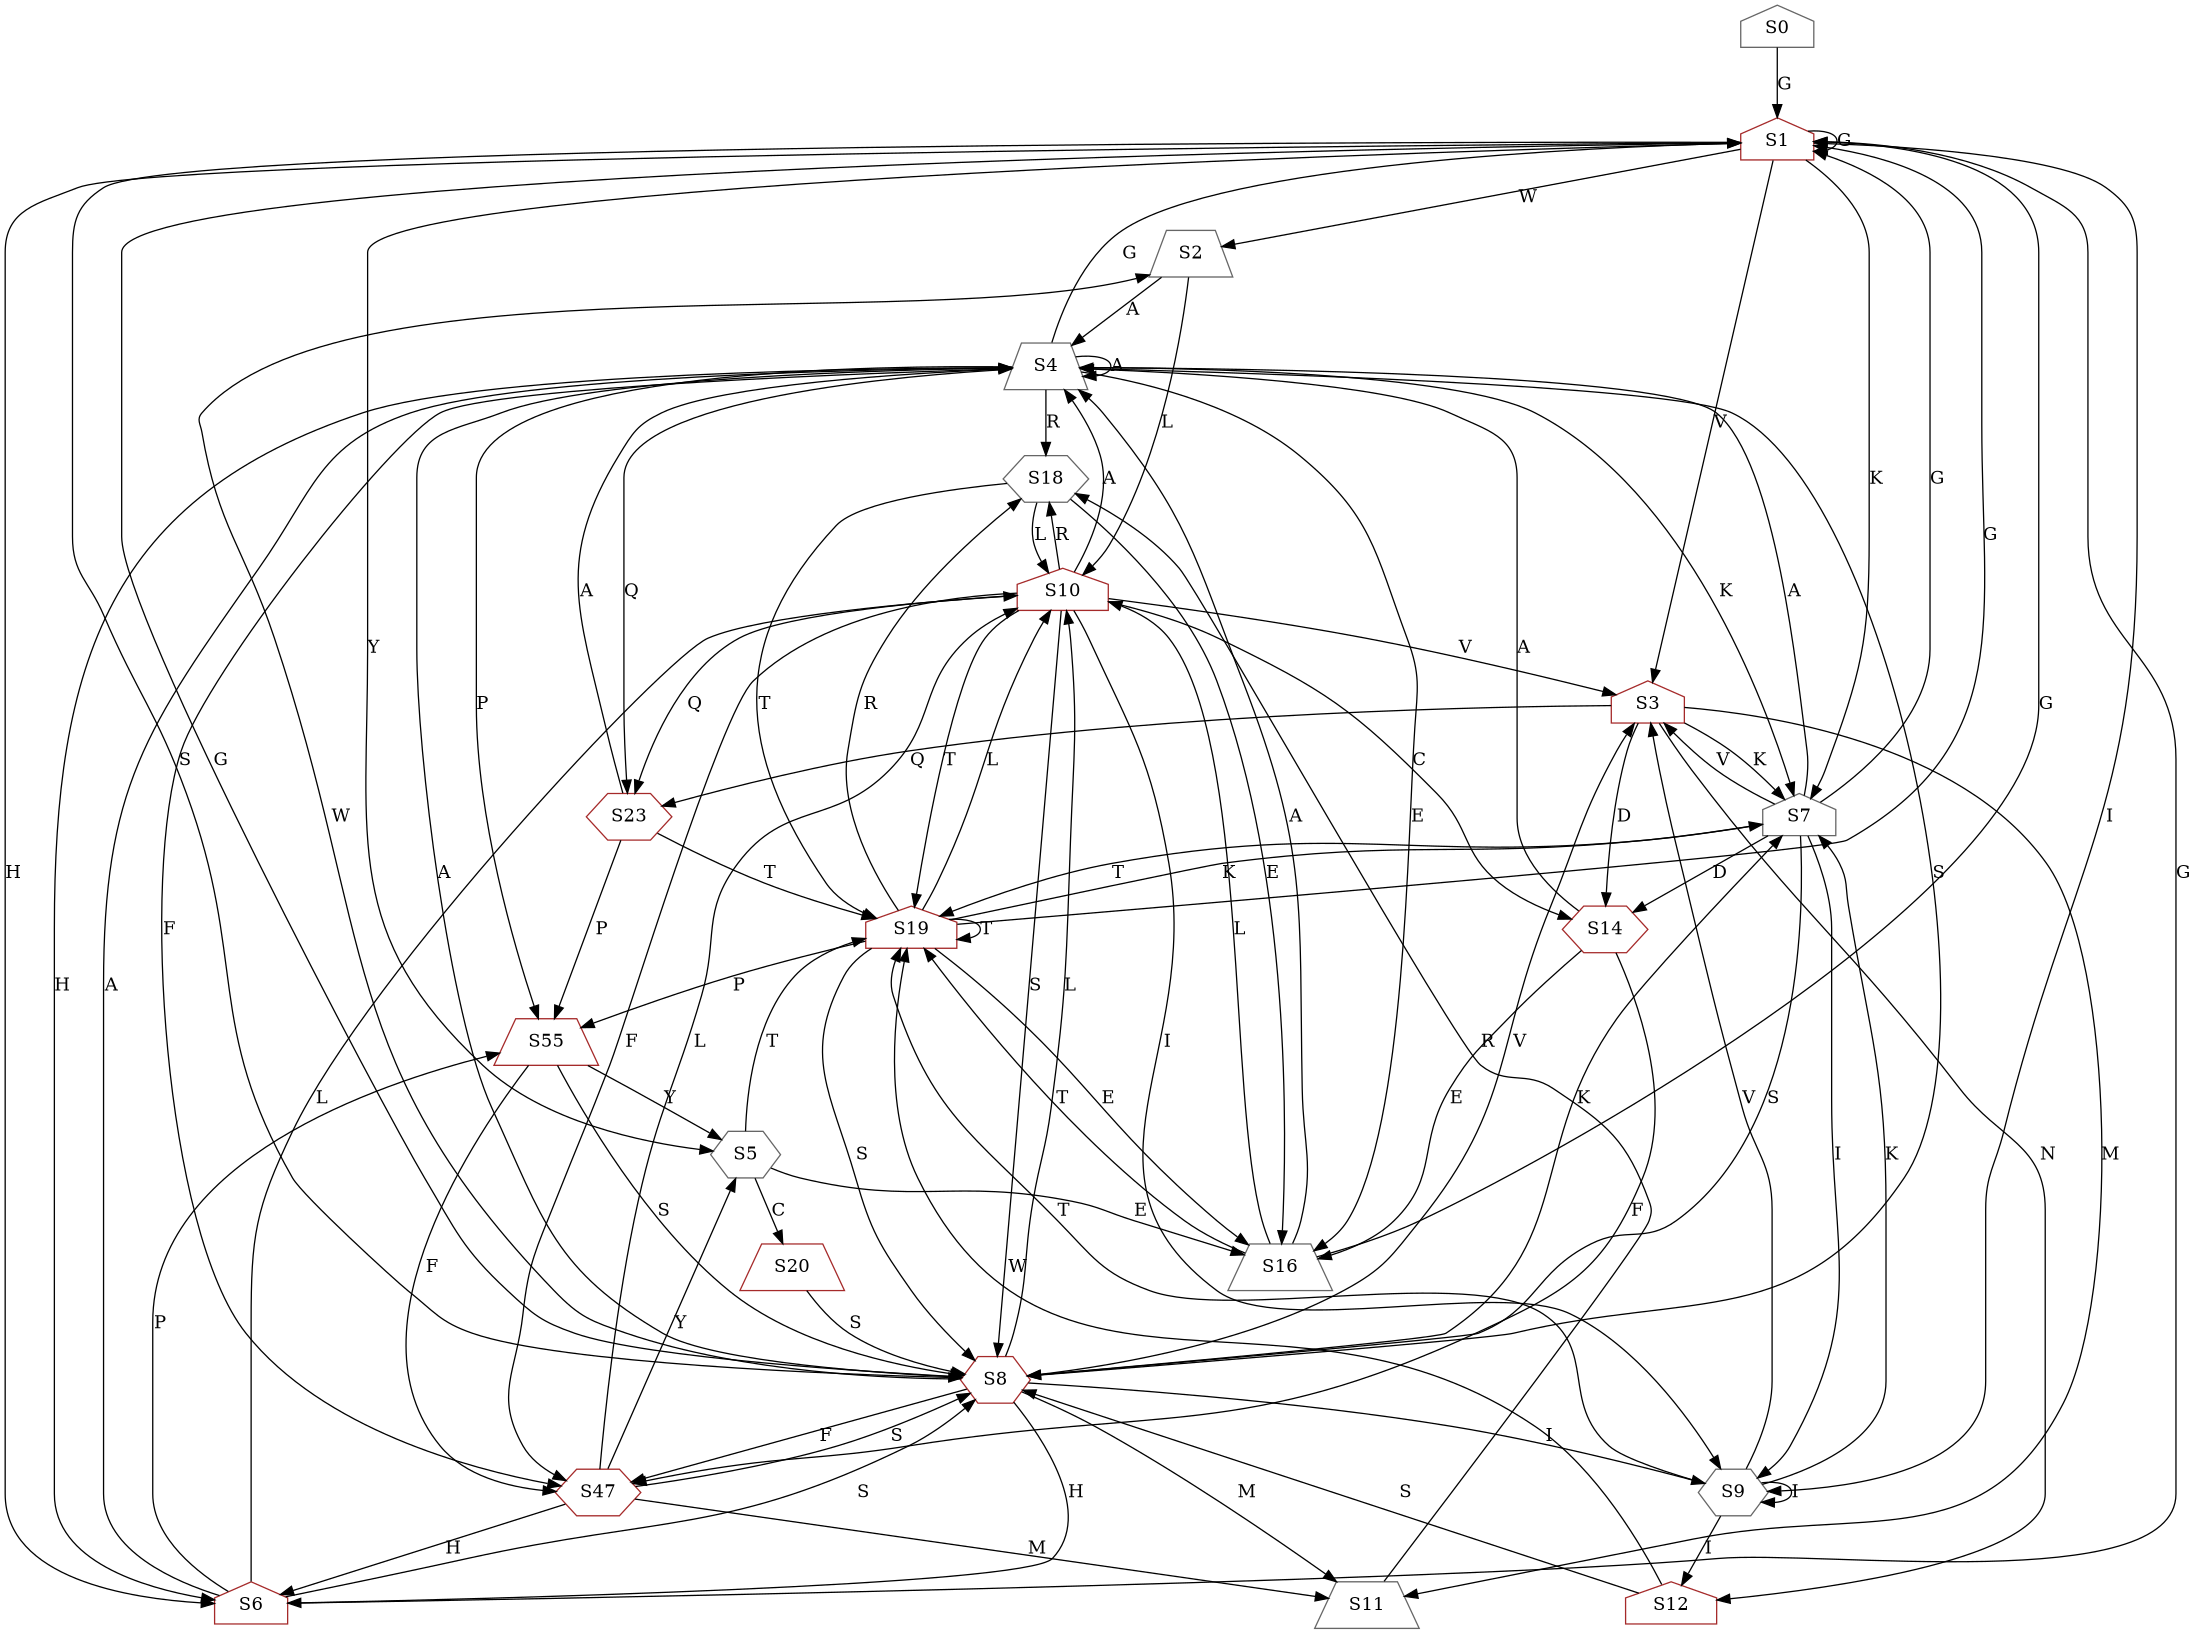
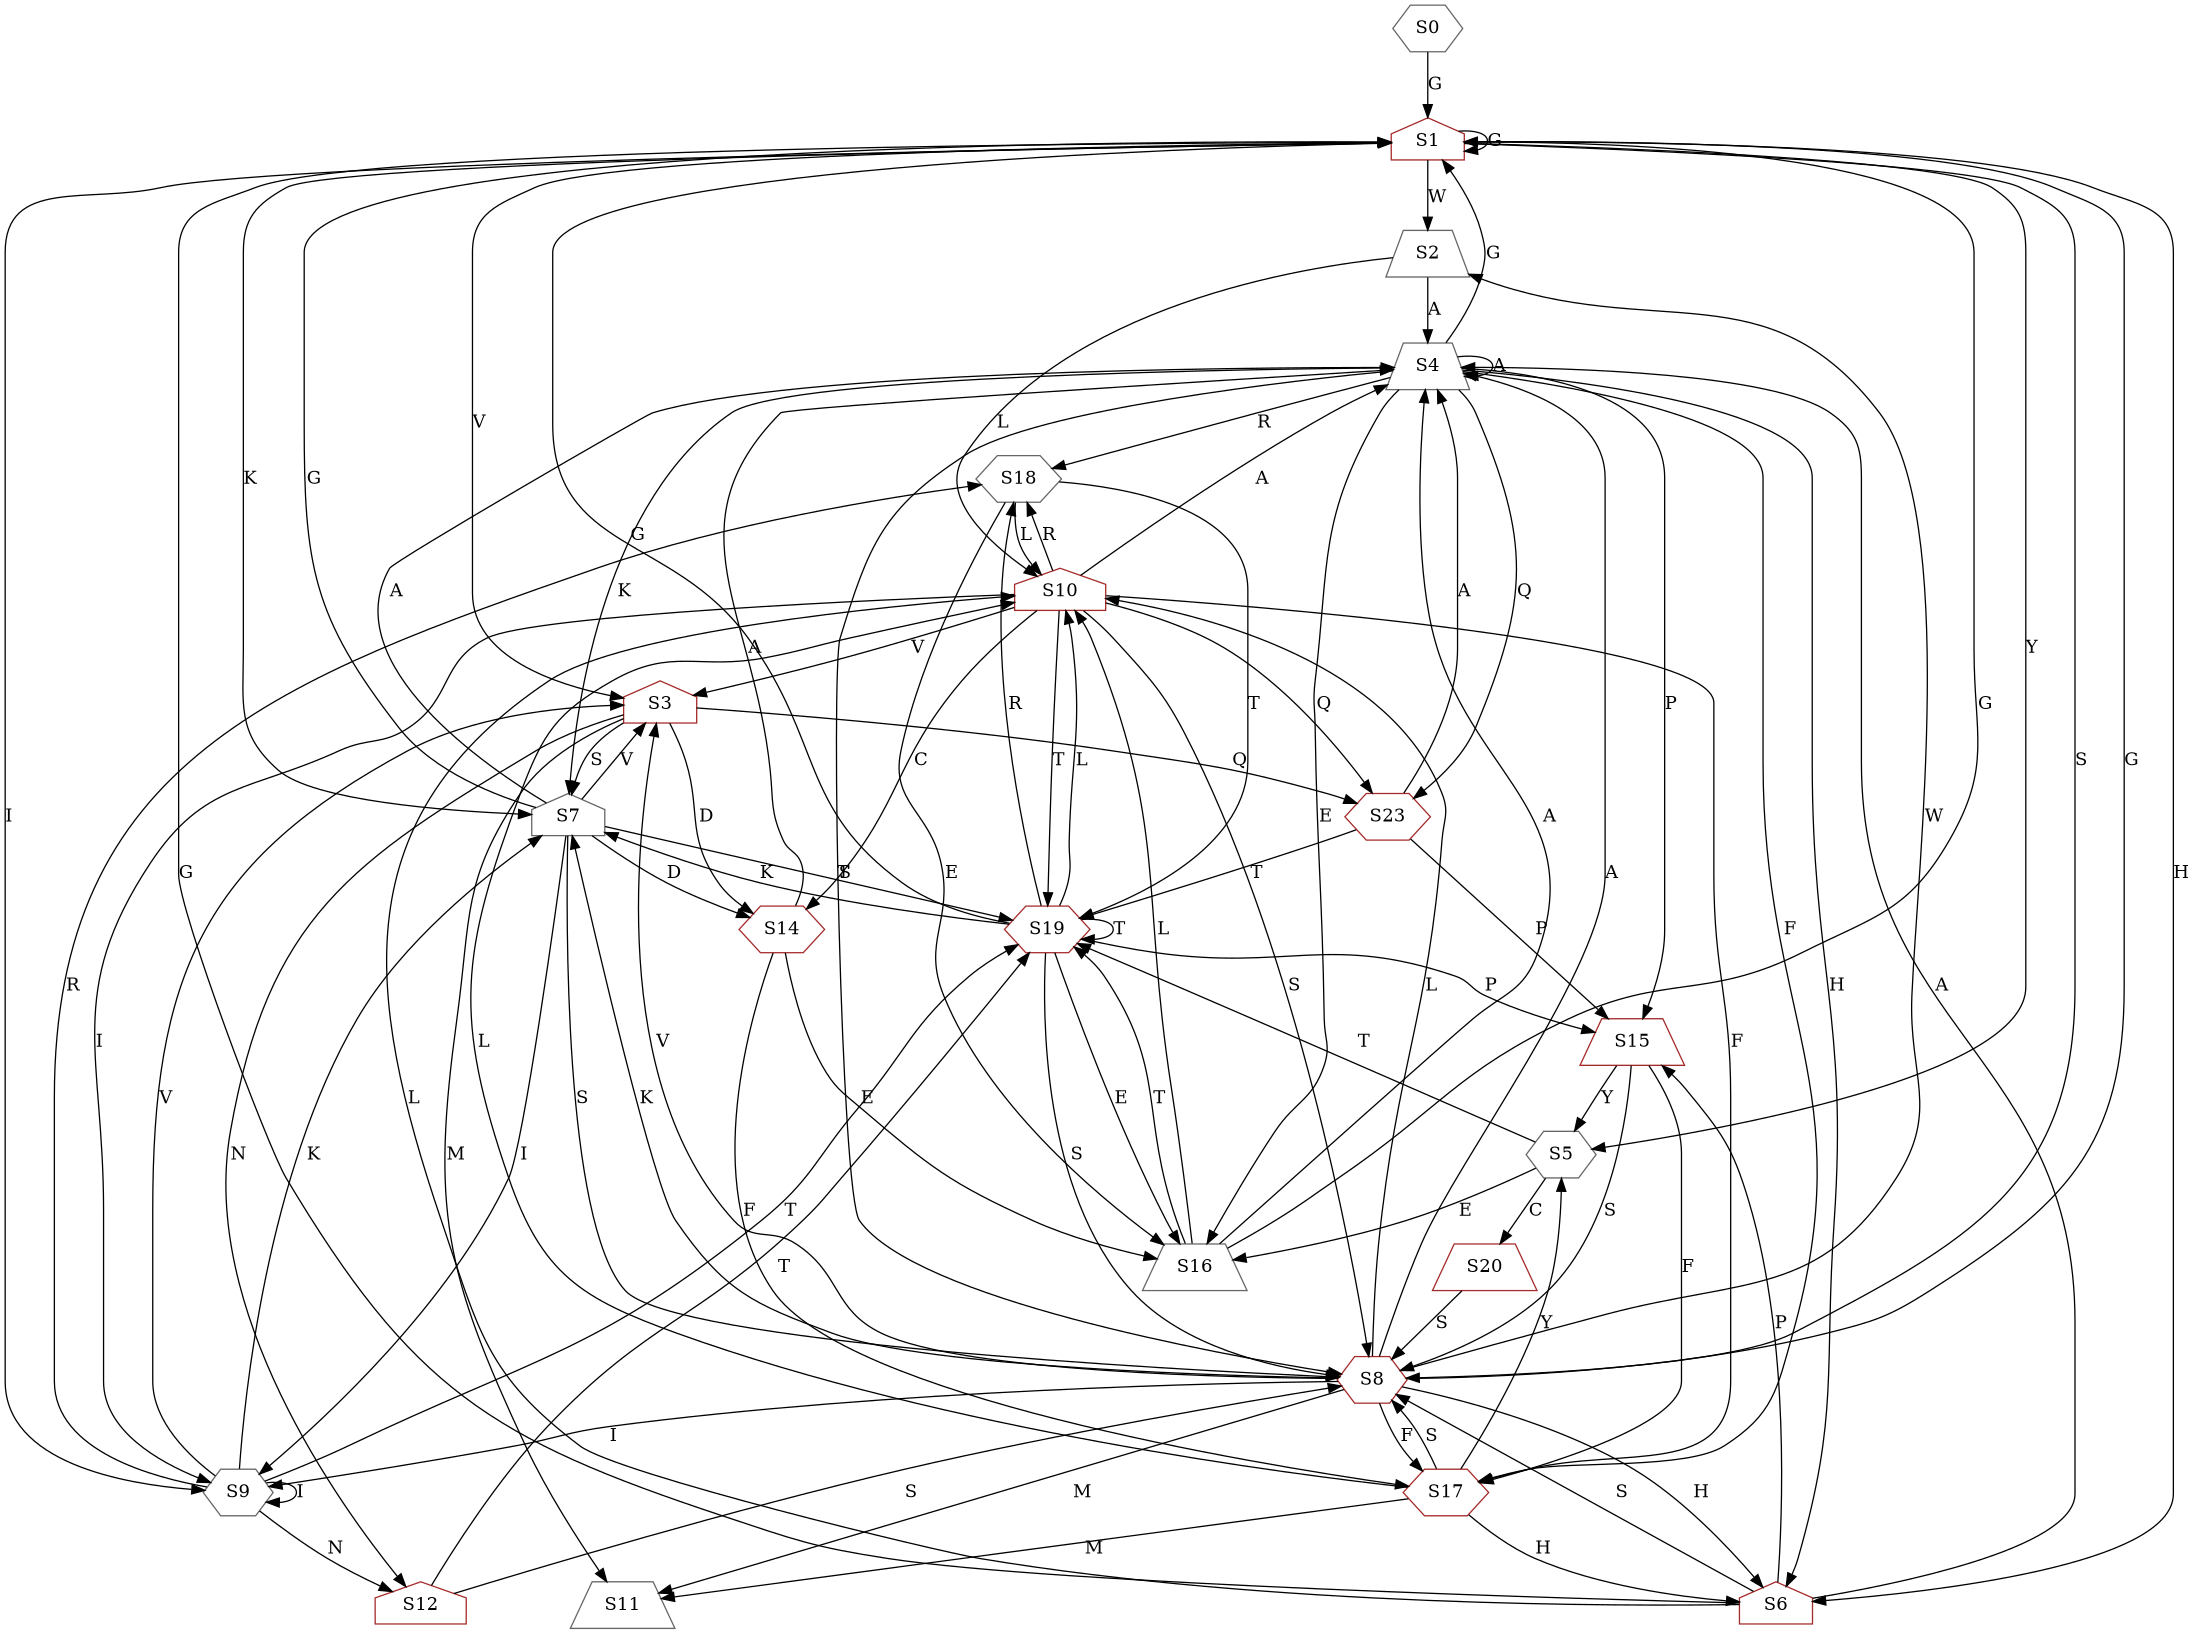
(1777, 28) -> (1428, 28)
(1760, 760) -> (597, 760)
(911, 929) -> (1047, 929)
(546, 1042) -> (1632, 1042)
(1481, 1065) -> (152, 801)
(1018, 1267) -> (784, 1267)
(598, 1492) -> (1446, 1492)
(1709, 1549) -> (336, 1549)
